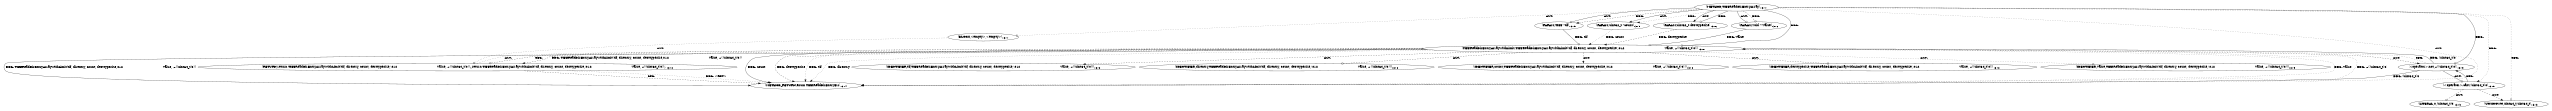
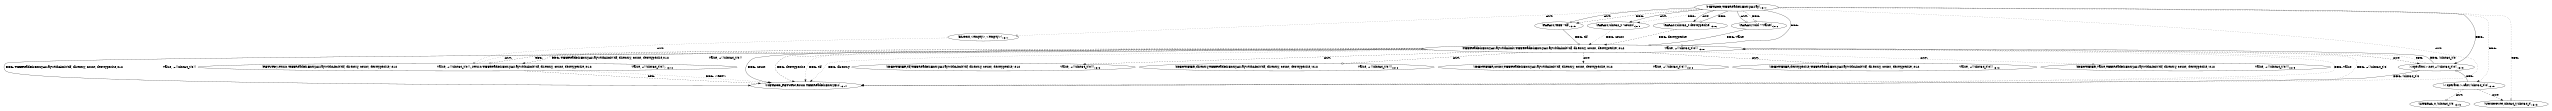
(2152, 9) -> (2152, 9)
(2464, 75) -> (2464, 75)
(2452, 76) -> none
